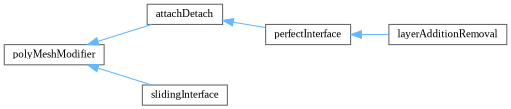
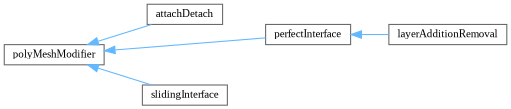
(249, 25) -> (190, 44)
